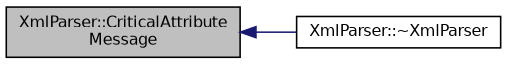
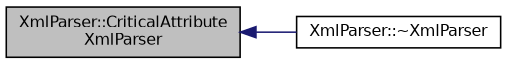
(123, 32) -> (123, 32)
